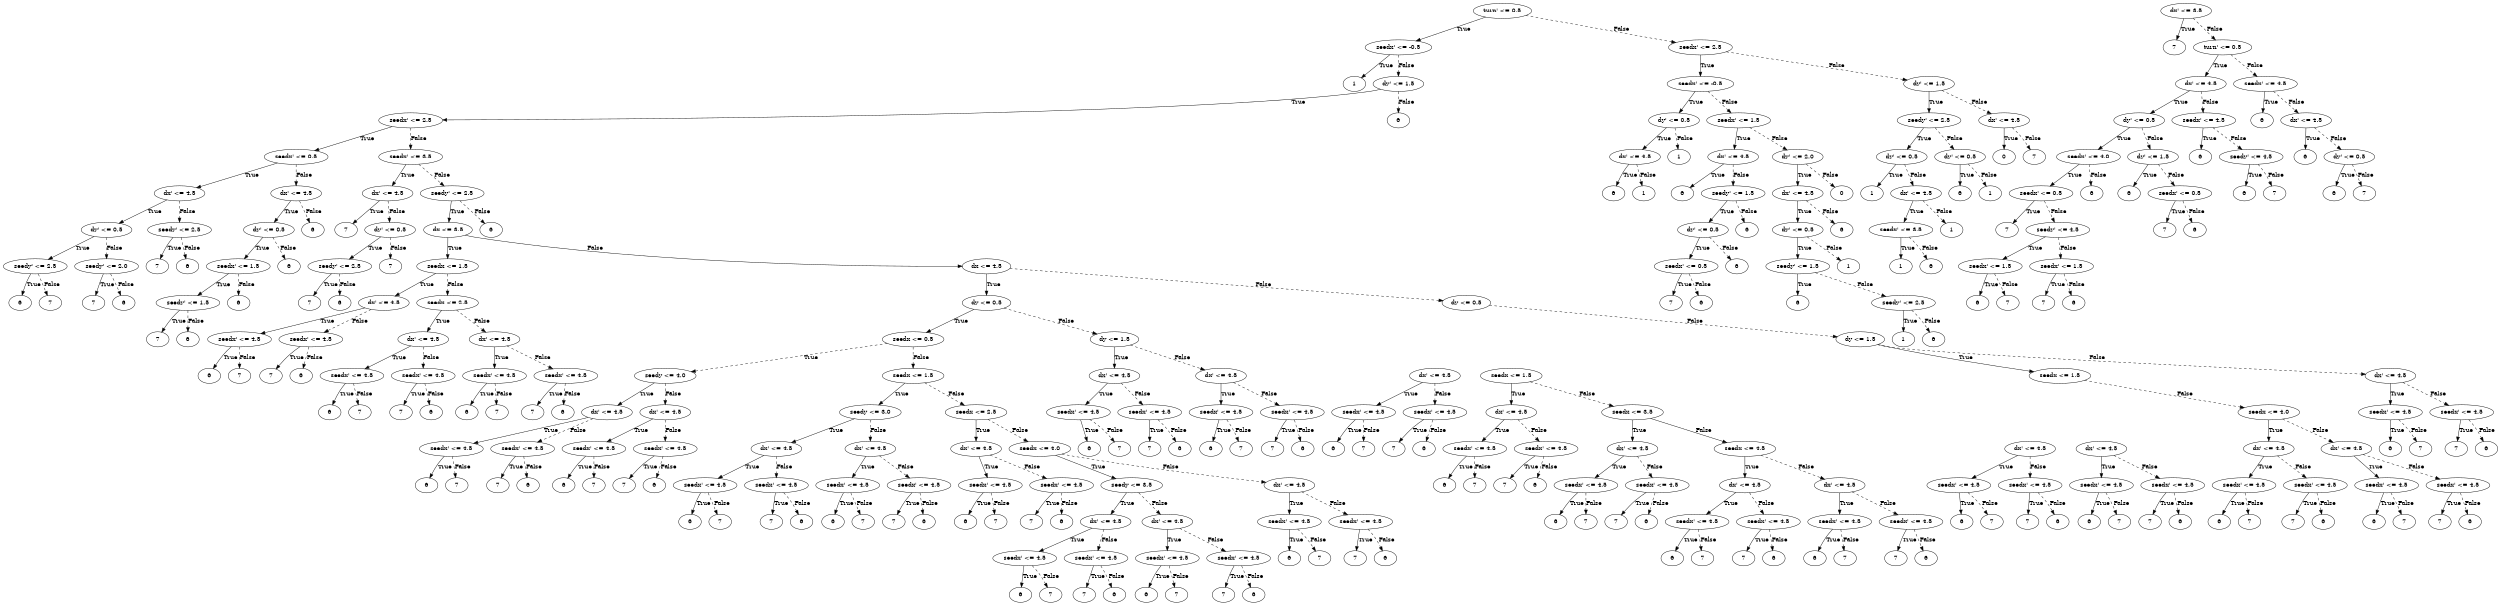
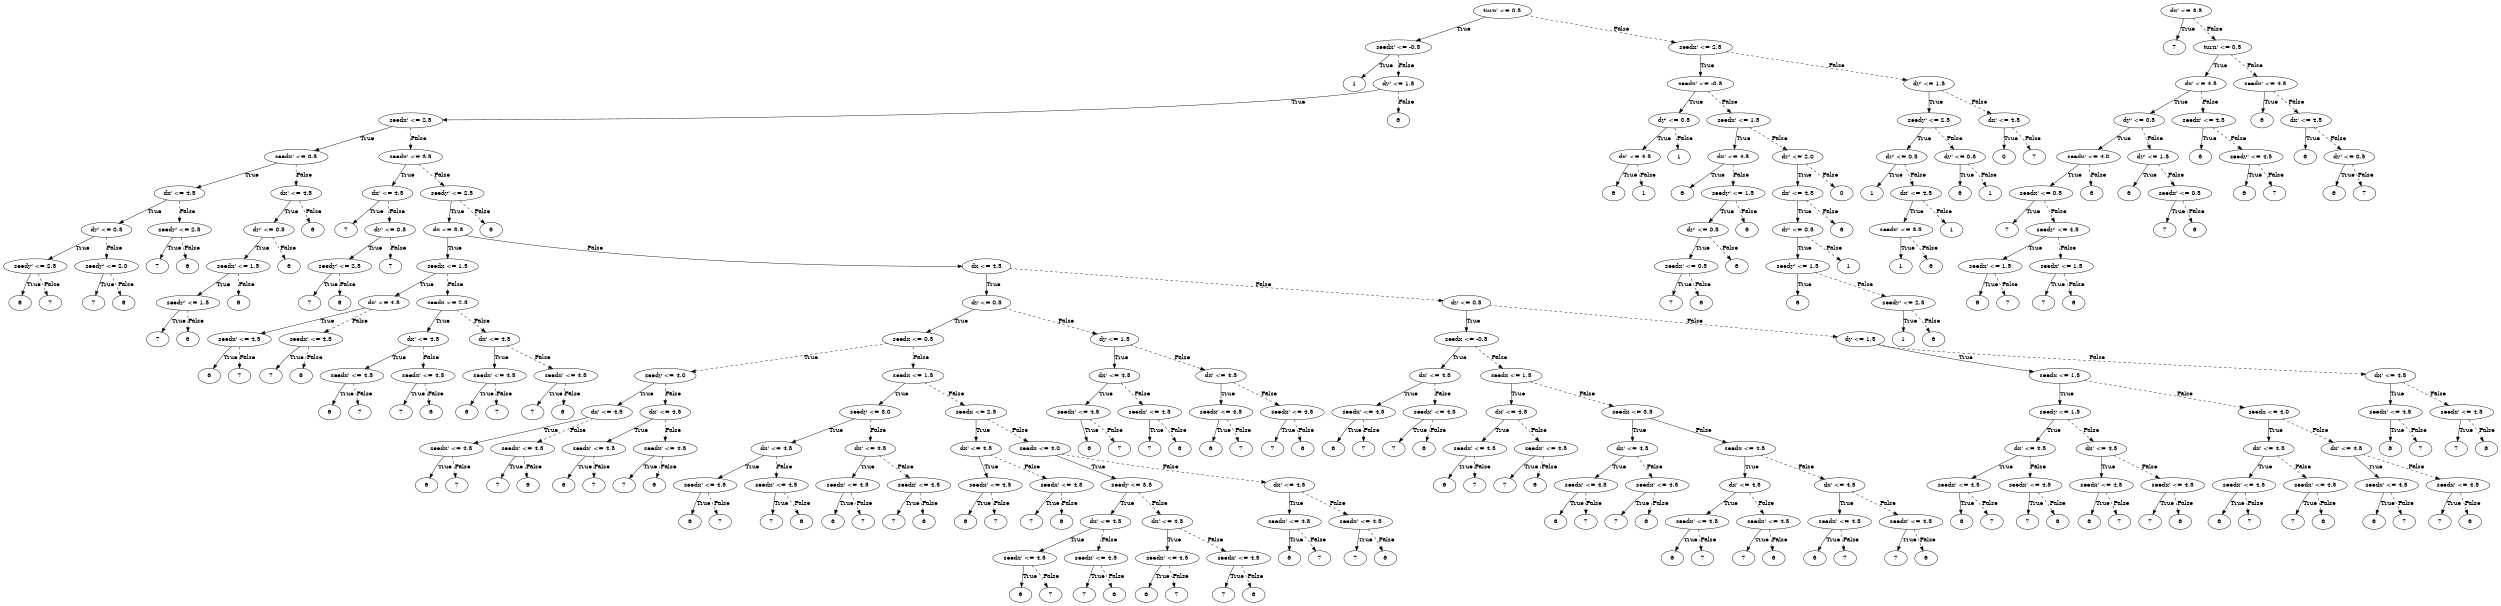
none -> (1466, 339)
none -> (2060, 412)
